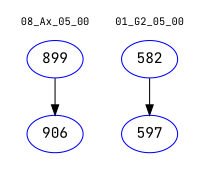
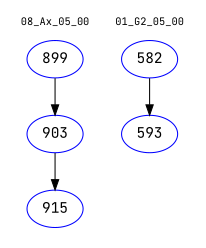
(55, 134) -> (55, 134)
(150, 134) -> (150, 134)
none -> (55, 209)
